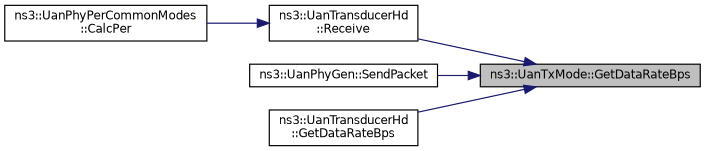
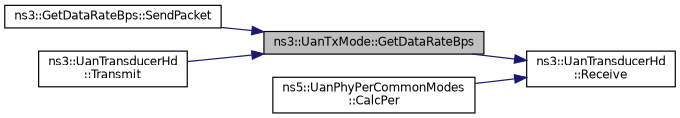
(106, 23) -> (374, 95)
(471, 50) -> (493, 57)
(344, 75) -> (113, 17)
(344, 128) -> (113, 69)
